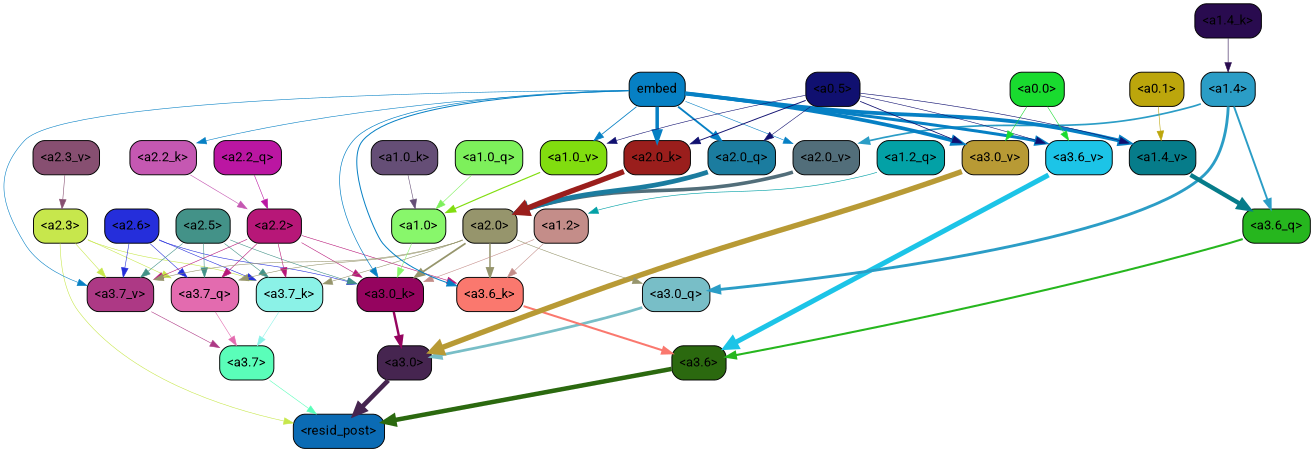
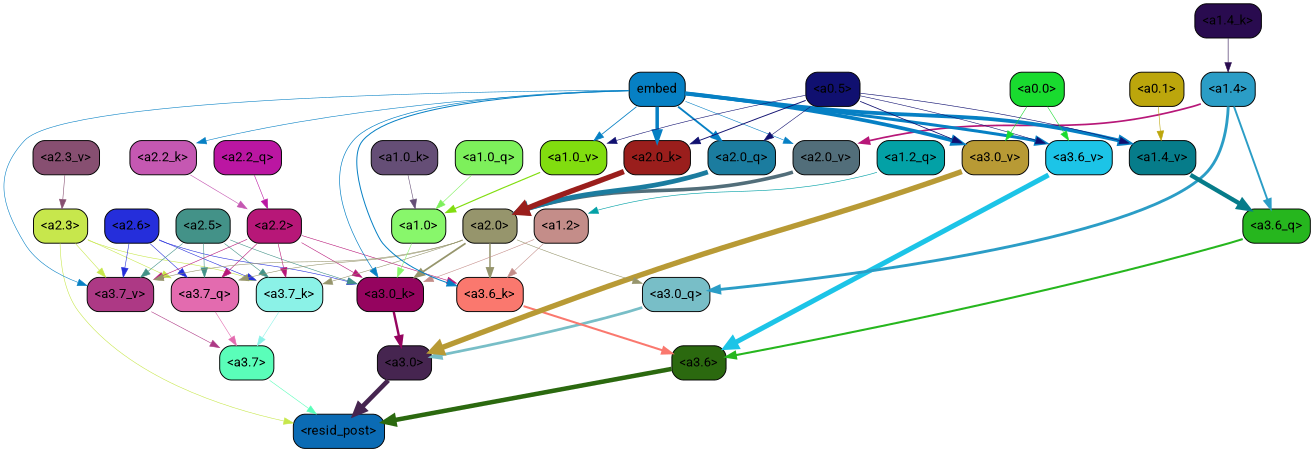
(1086, 124) -> (1086, 124)
